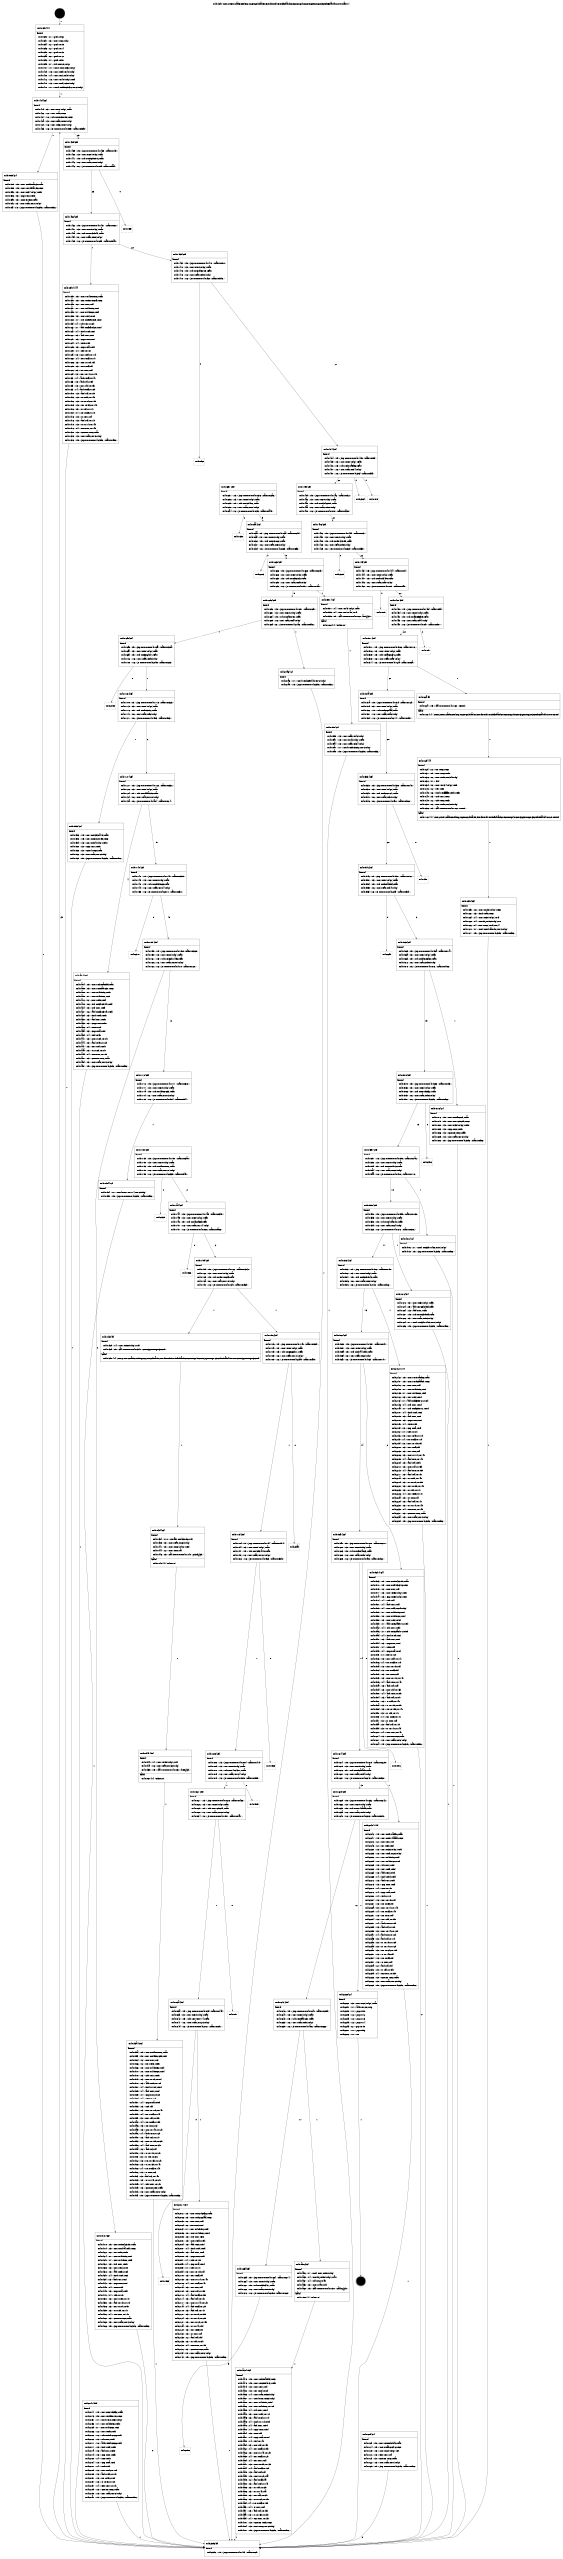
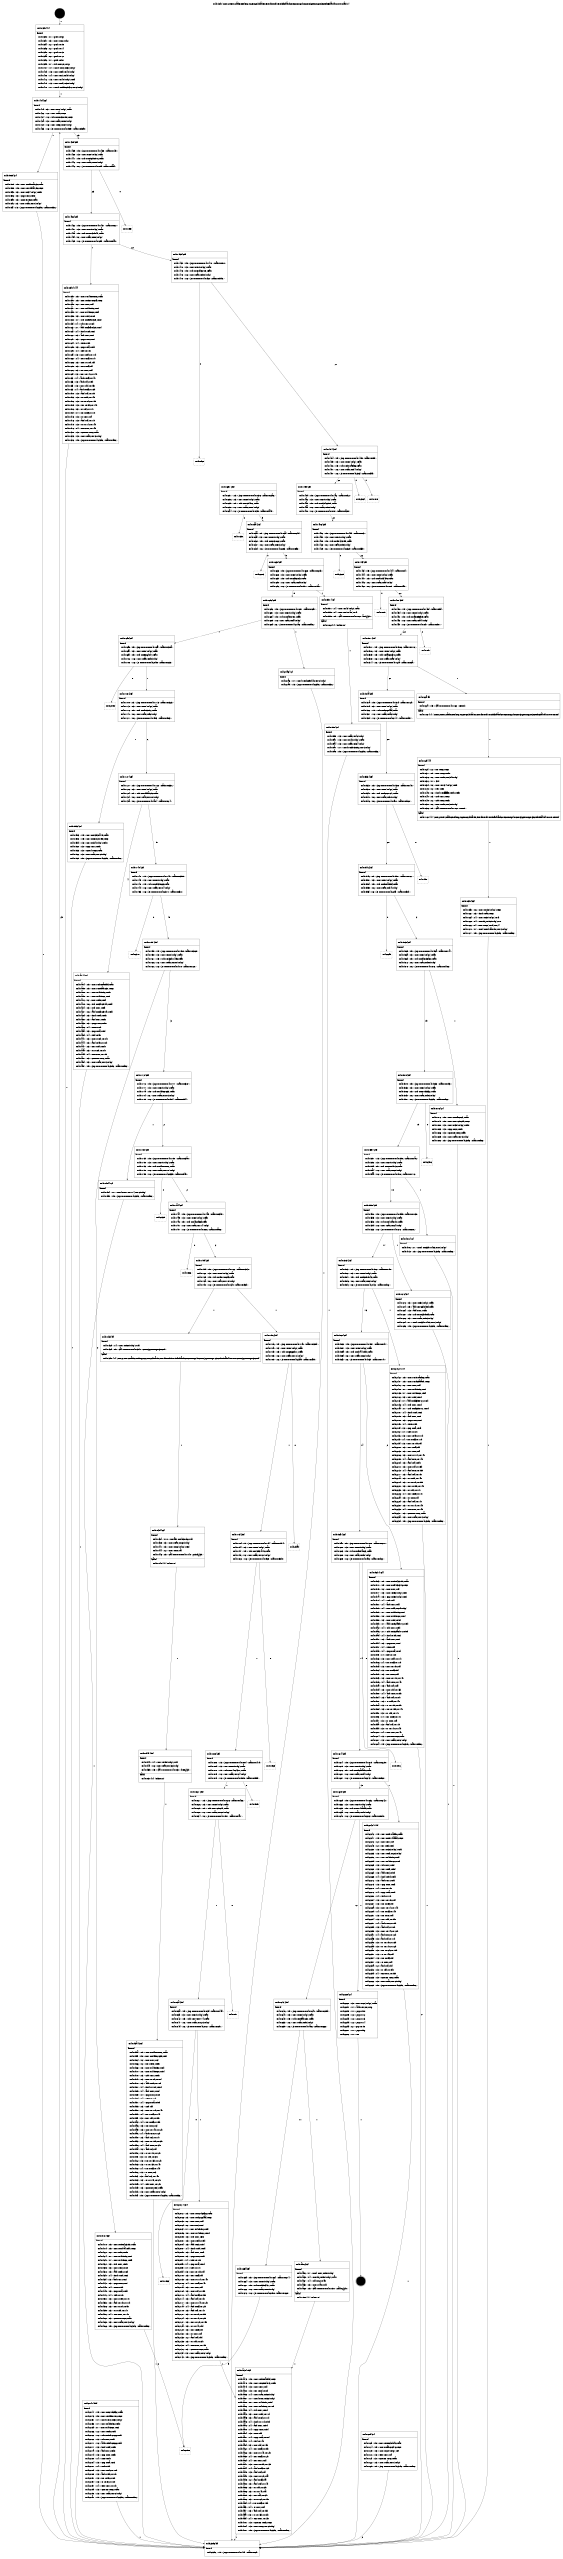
none -> (163, 1124)
(216, 2450) -> (227, 2379)
(145, 2460) -> (165, 2387)
